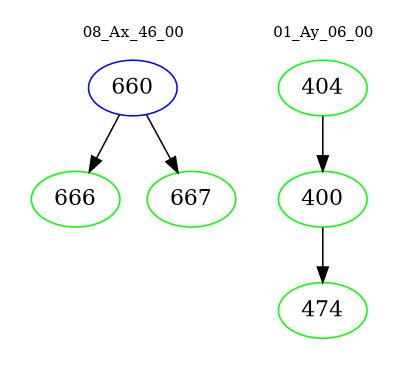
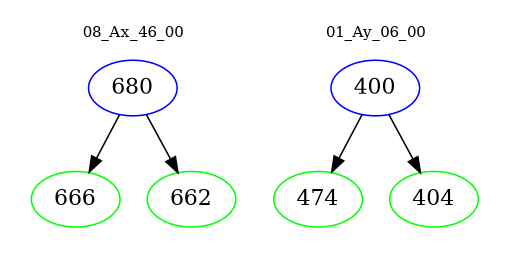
(133, 88) -> (133, 88)
(323, 136) -> (401, 137)
(192, 199) -> (192, 199)
(323, 199) -> (375, 88)
